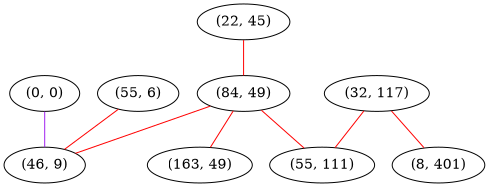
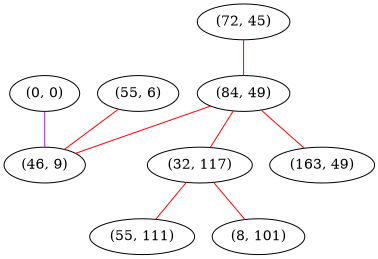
(244, 22) -> (244, 22)
(283, 129) -> (222, 129)
(439, 165) -> (259, 237)
